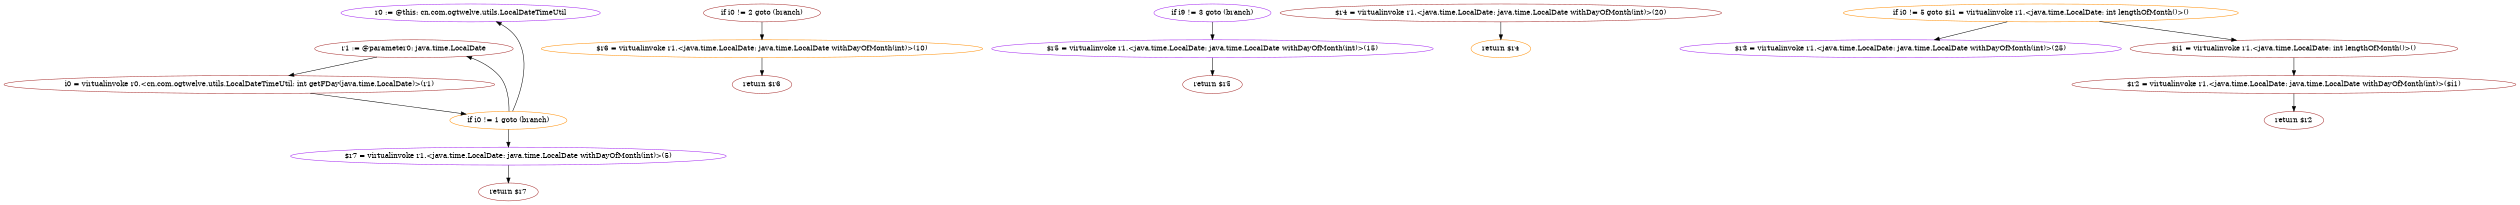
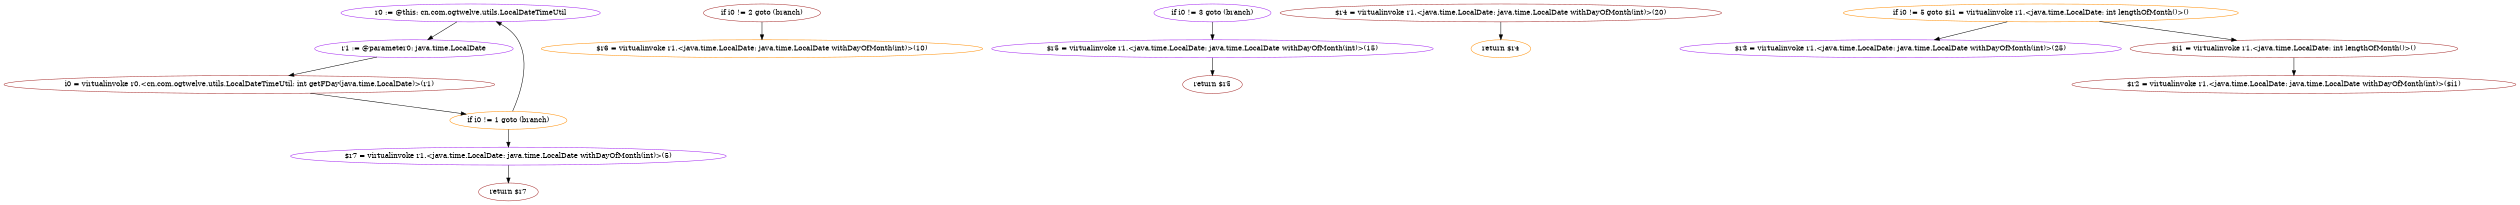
(1212, 13) -> (1212, 13)
(414, 49) -> (414, 49)
(501, 78) -> (444, 29)
(762, 85) -> none
(2294, 120) -> none
